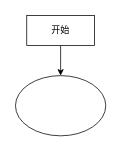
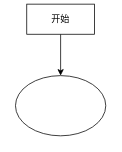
(60, 30) -> (60, 19)
